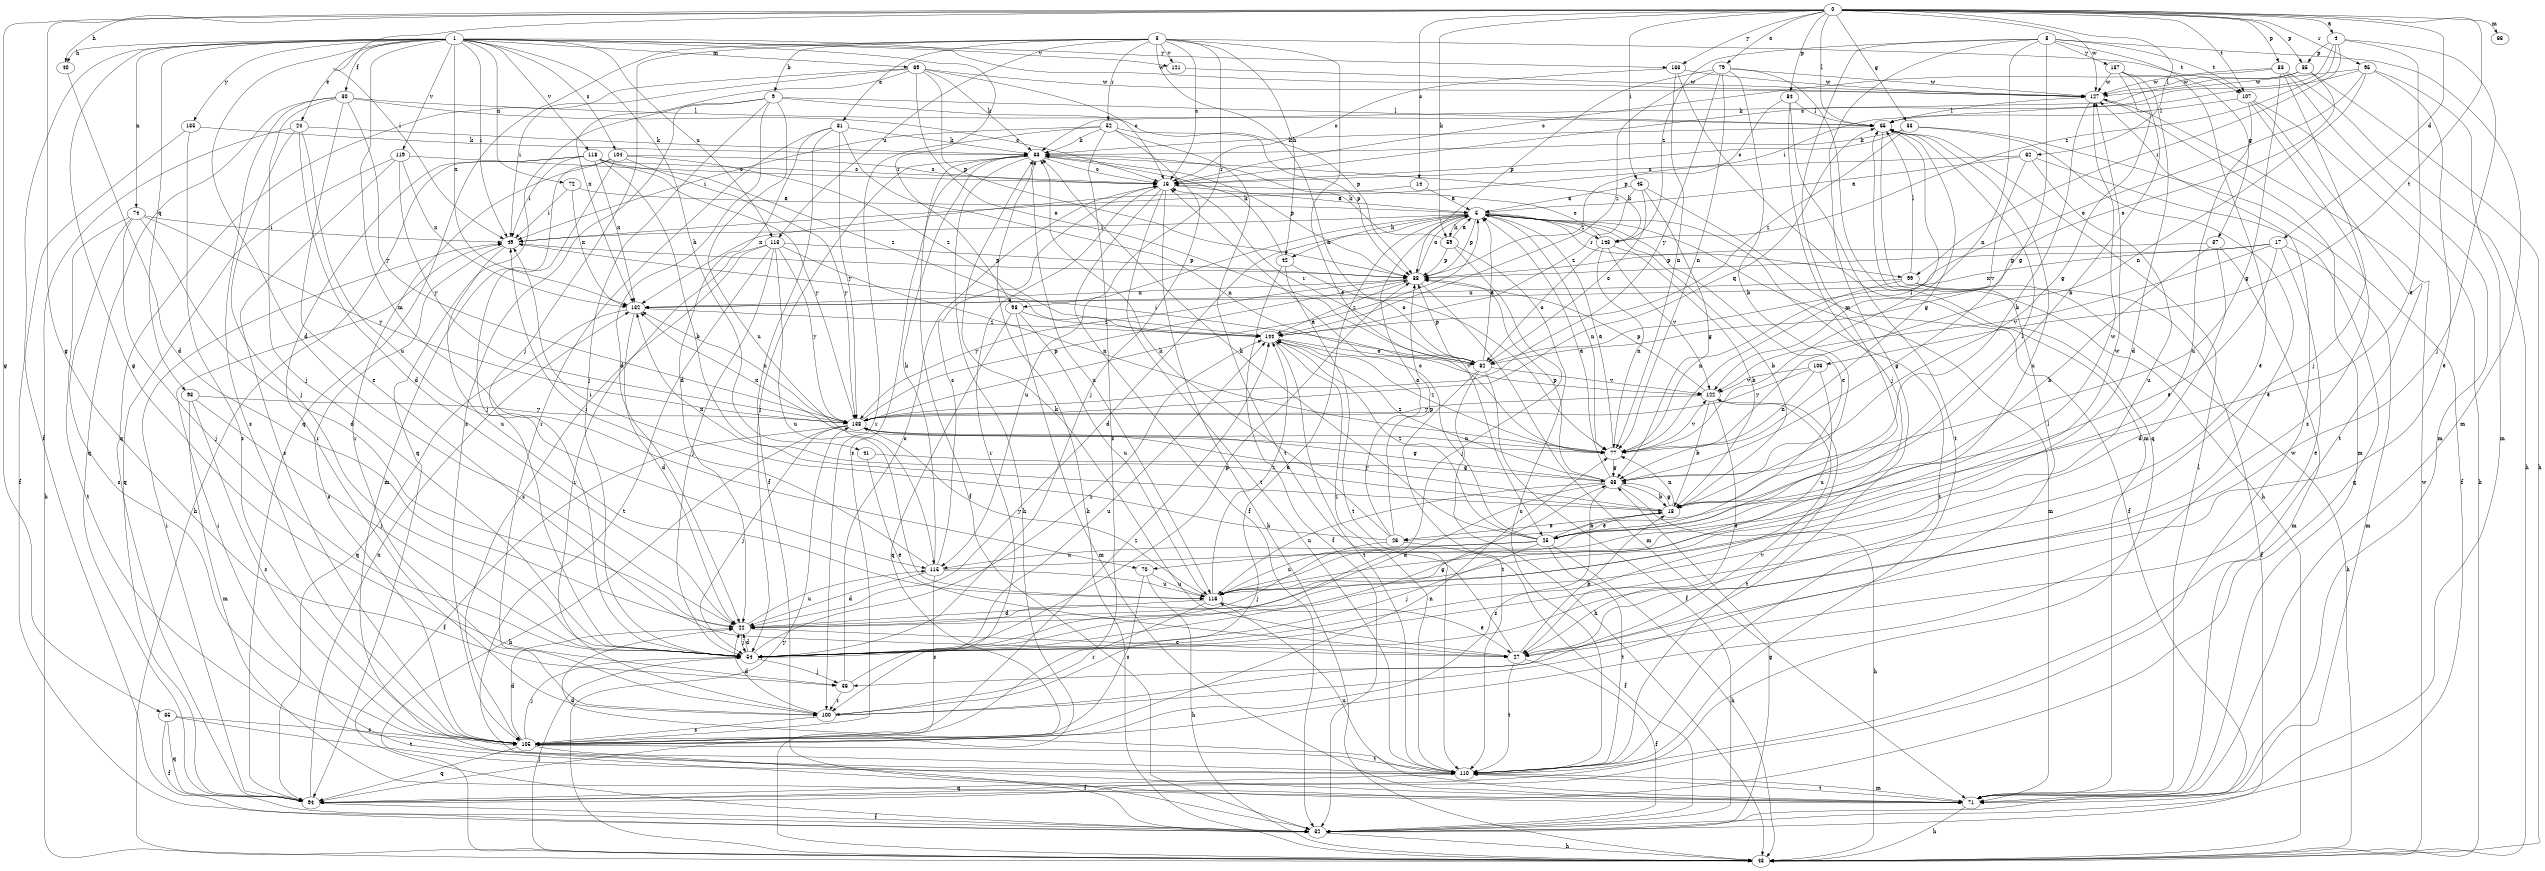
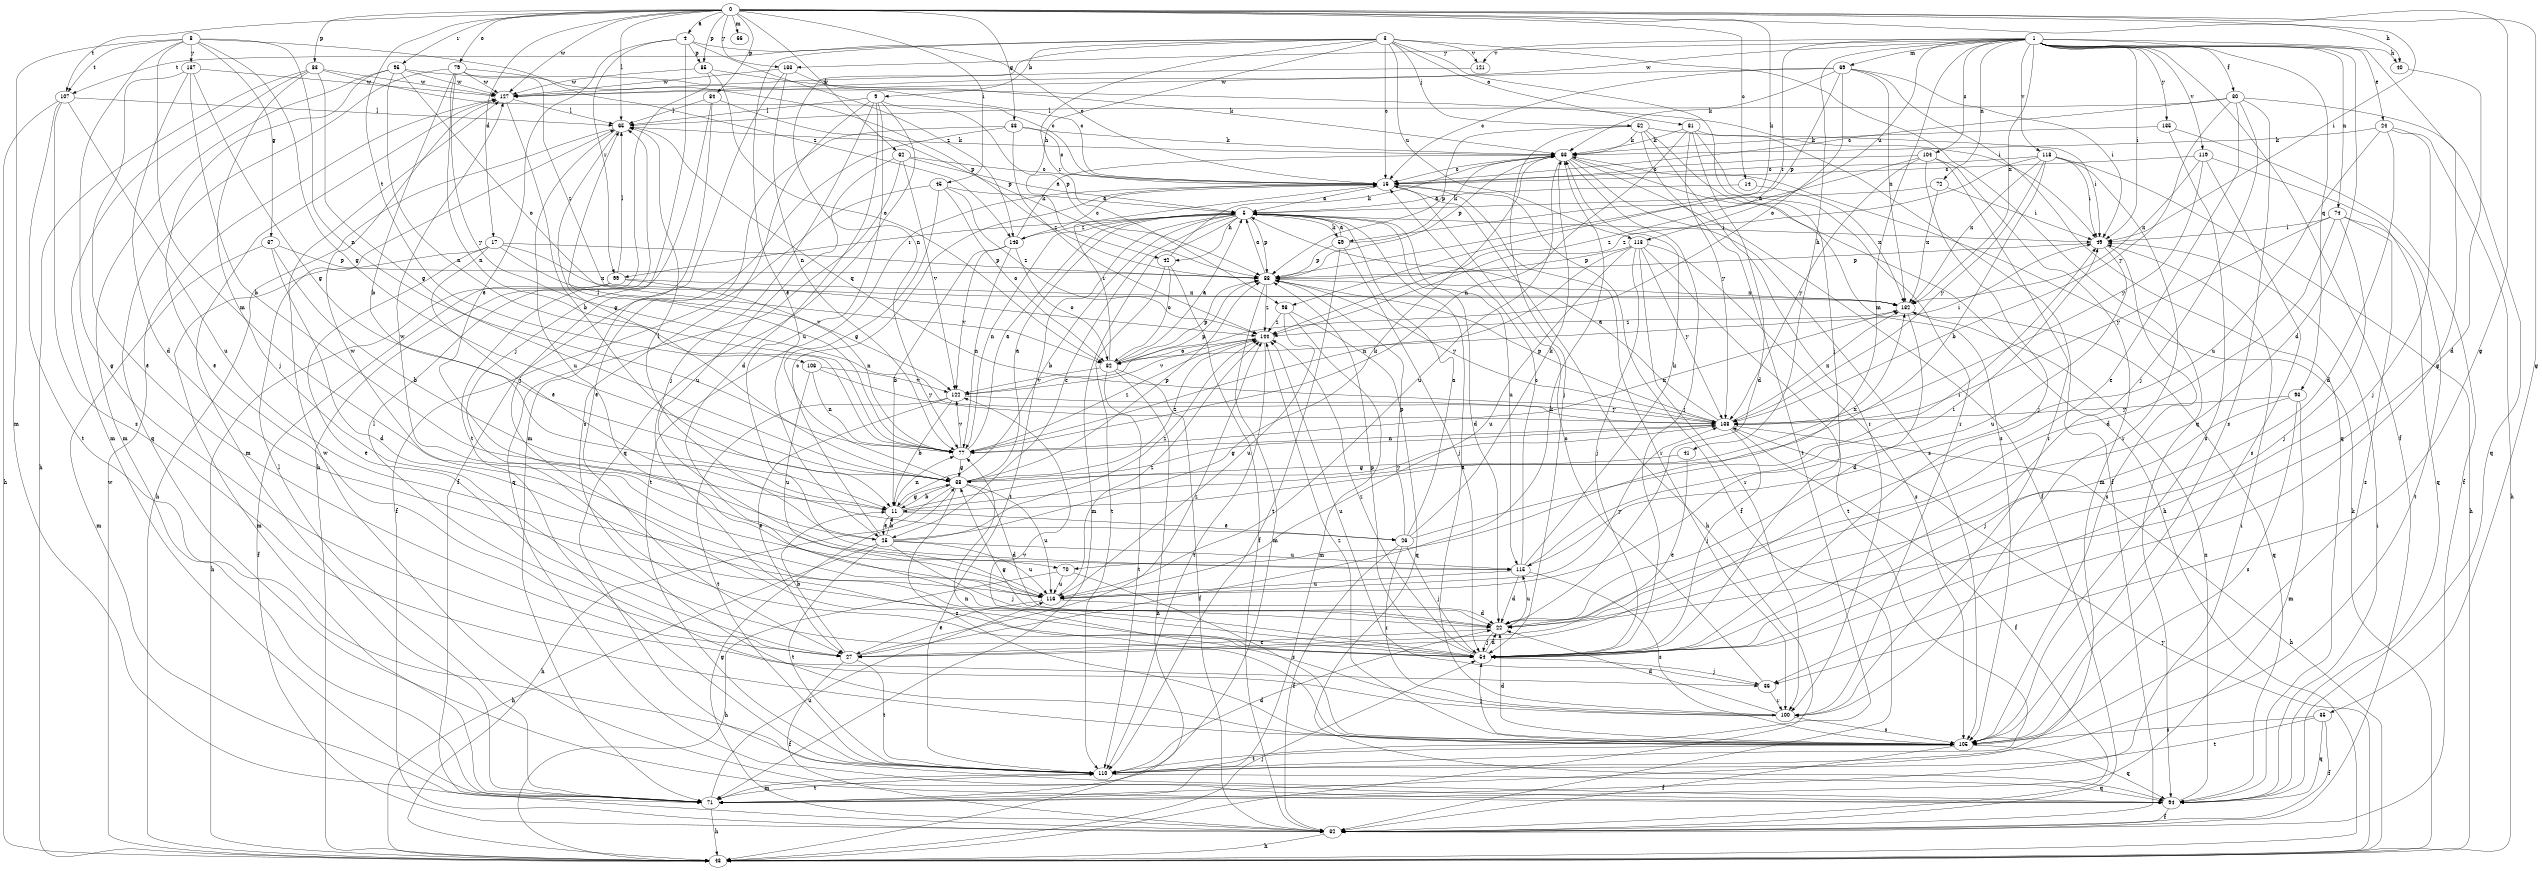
(1113, 83) -> (1422, 83)
(1521, 512) -> (1273, 512)
(1671, 512) -> (894, 512)
(1030, 683) -> (1505, 704)
